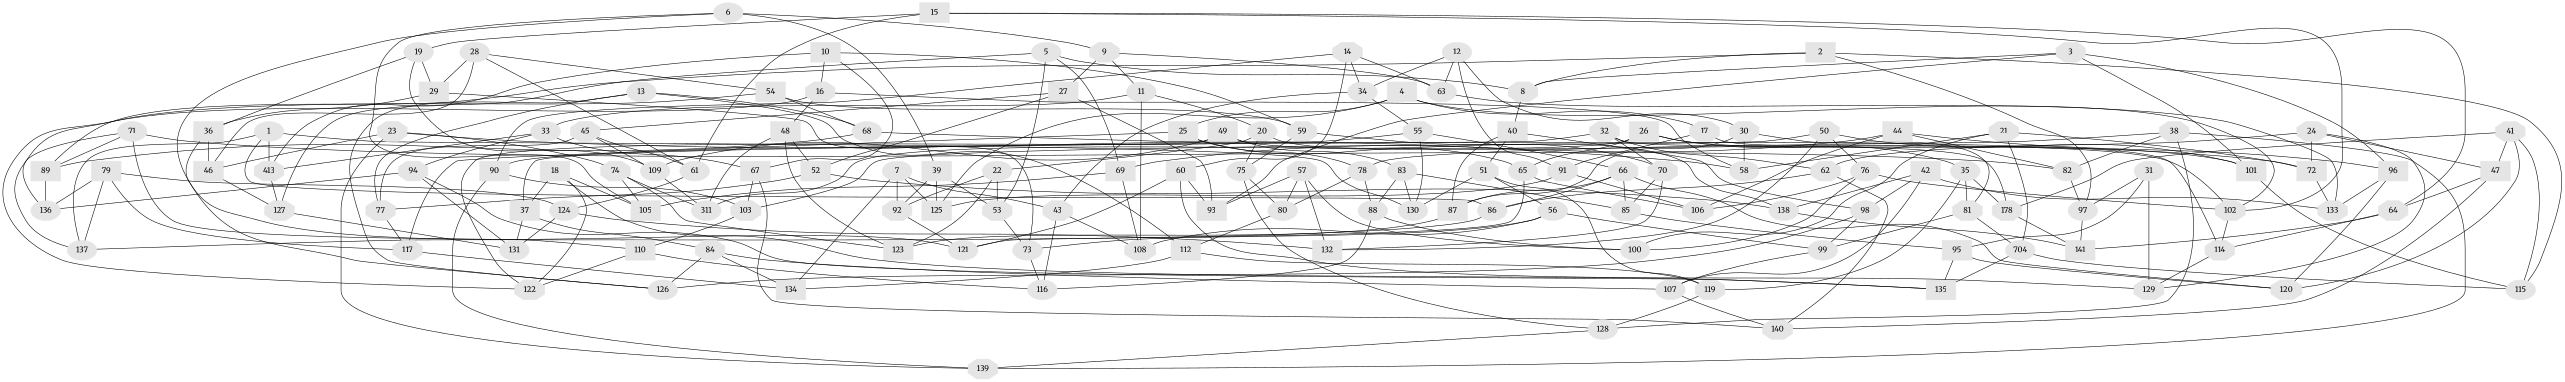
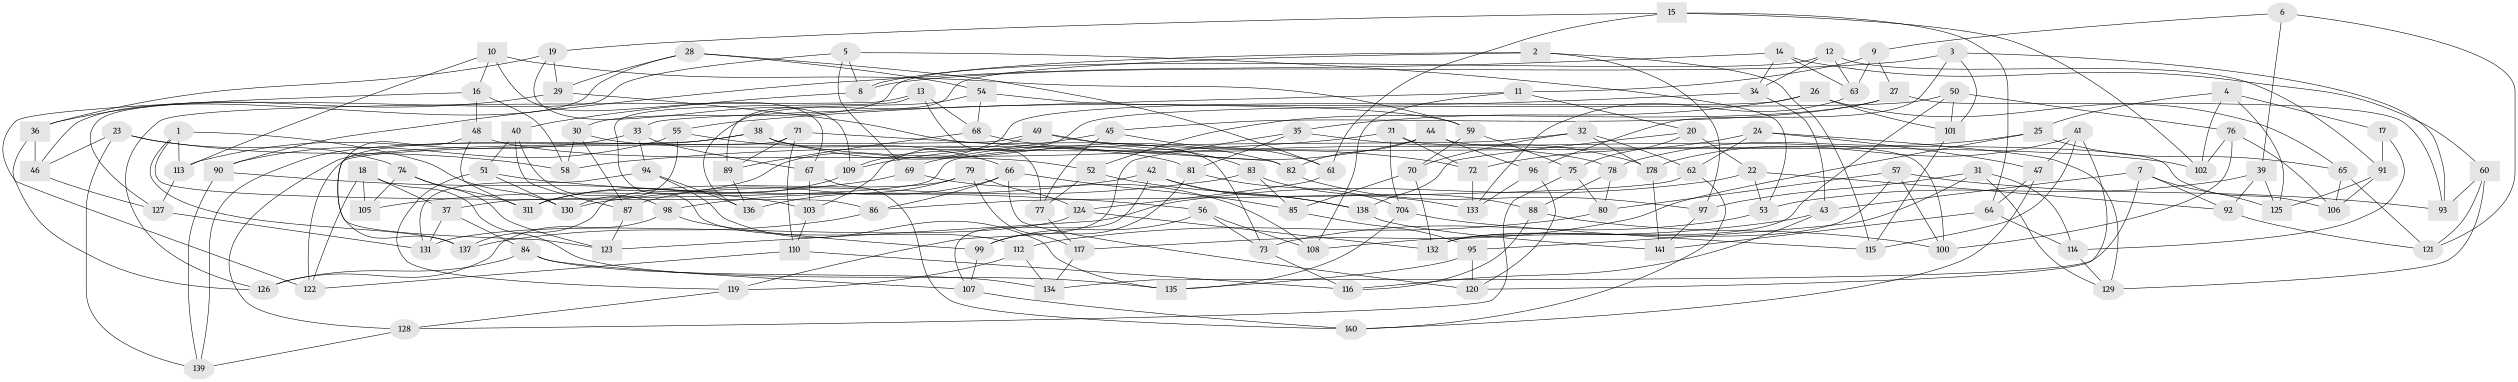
(387, 54) -> none
(269, 171) -> (179, 171)
(2225, 231) -> (2048, 200)
